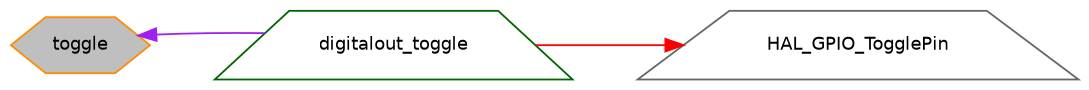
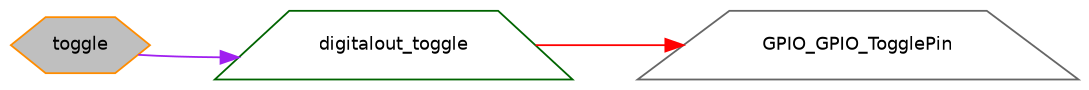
(211, 33) -> (179, 57)
(858, 45) -> (858, 45)
